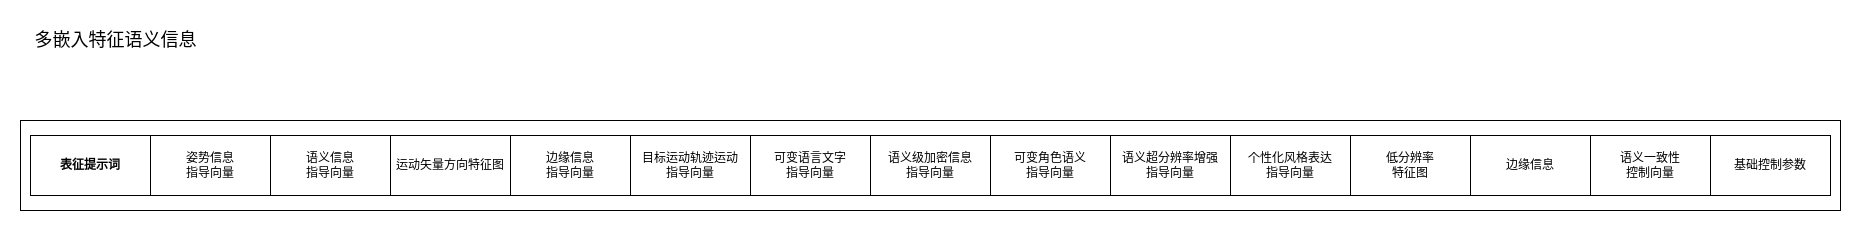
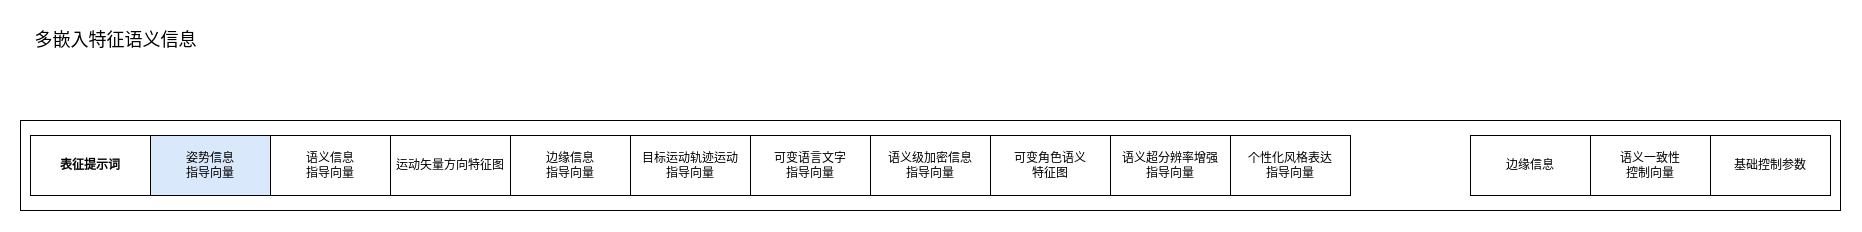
(211, 166) -> (211, 166)
(1051, 166) -> (1051, 166)
(1411, 166) -> none
